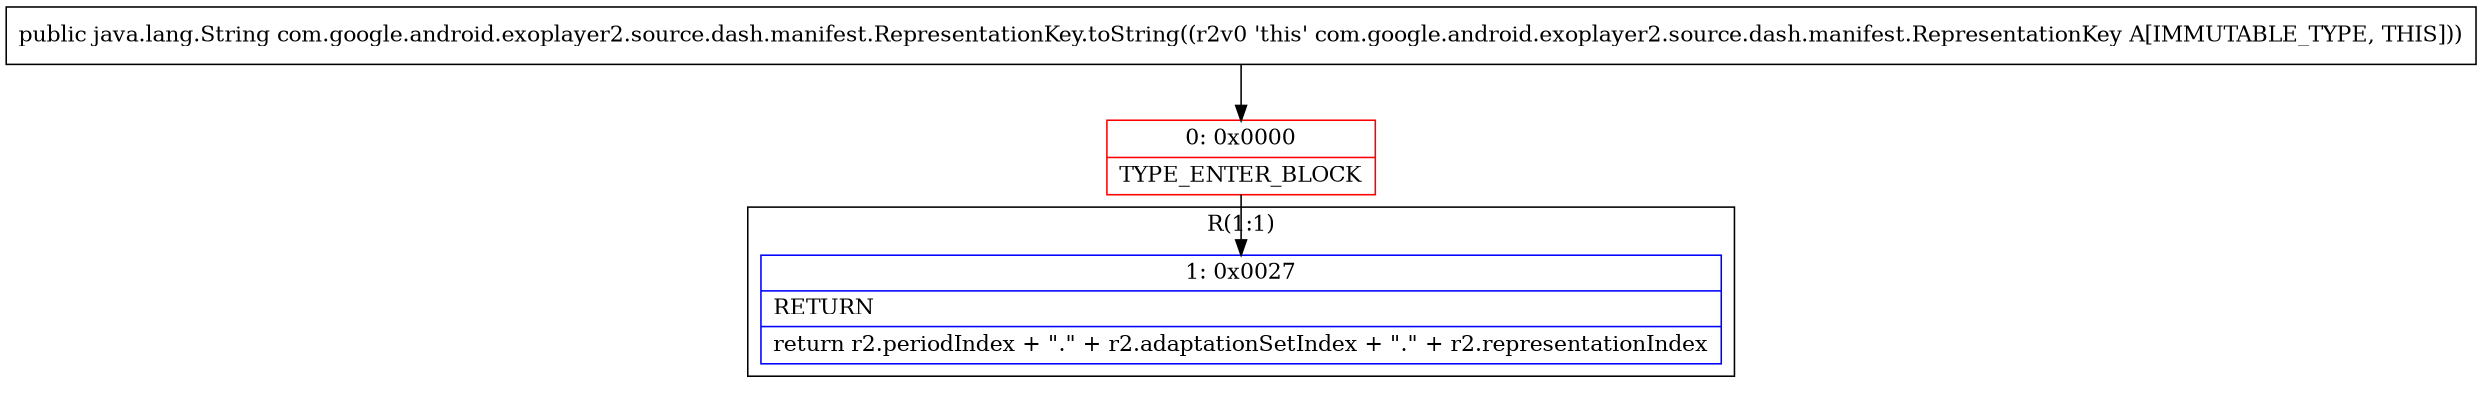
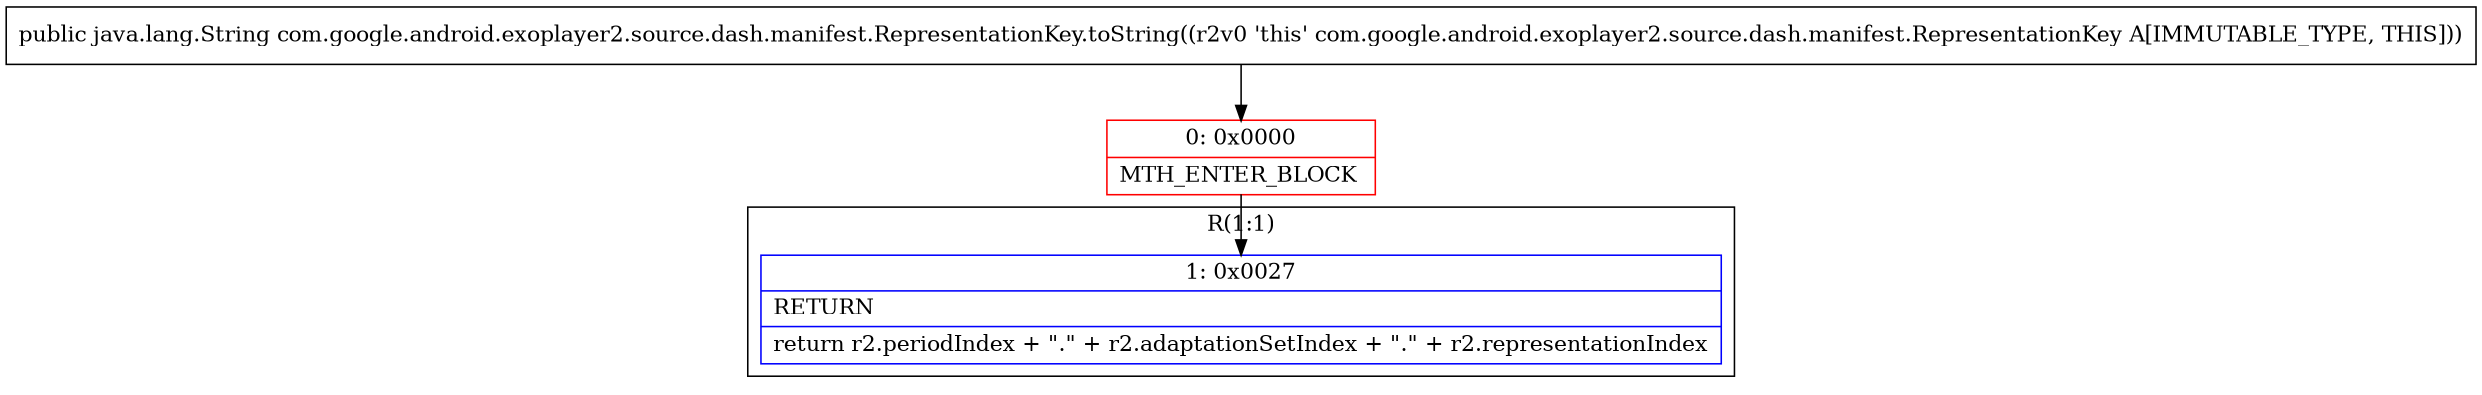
(1241, 175) -> (1239, 175)
